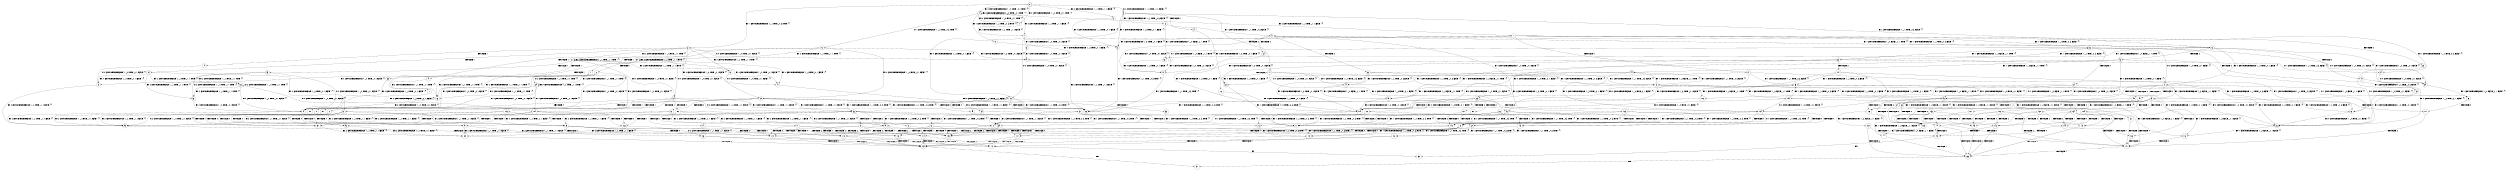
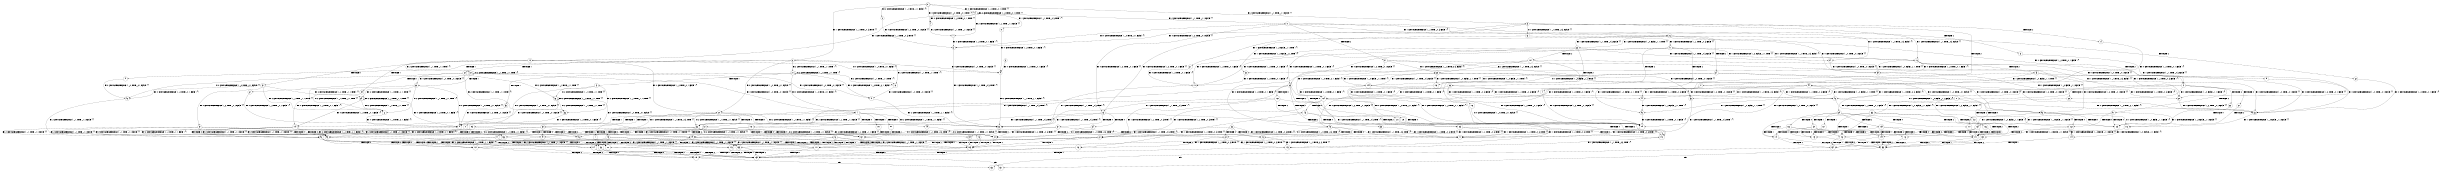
(262, 75) -> (427, 75)
(1810, 122) -> (1380, 124)
(2098, 129) -> (1882, 142)
